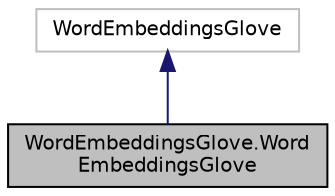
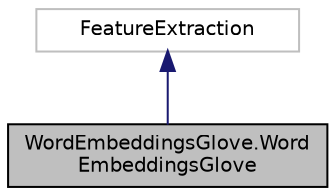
(168, 30) -> (168, 30)
